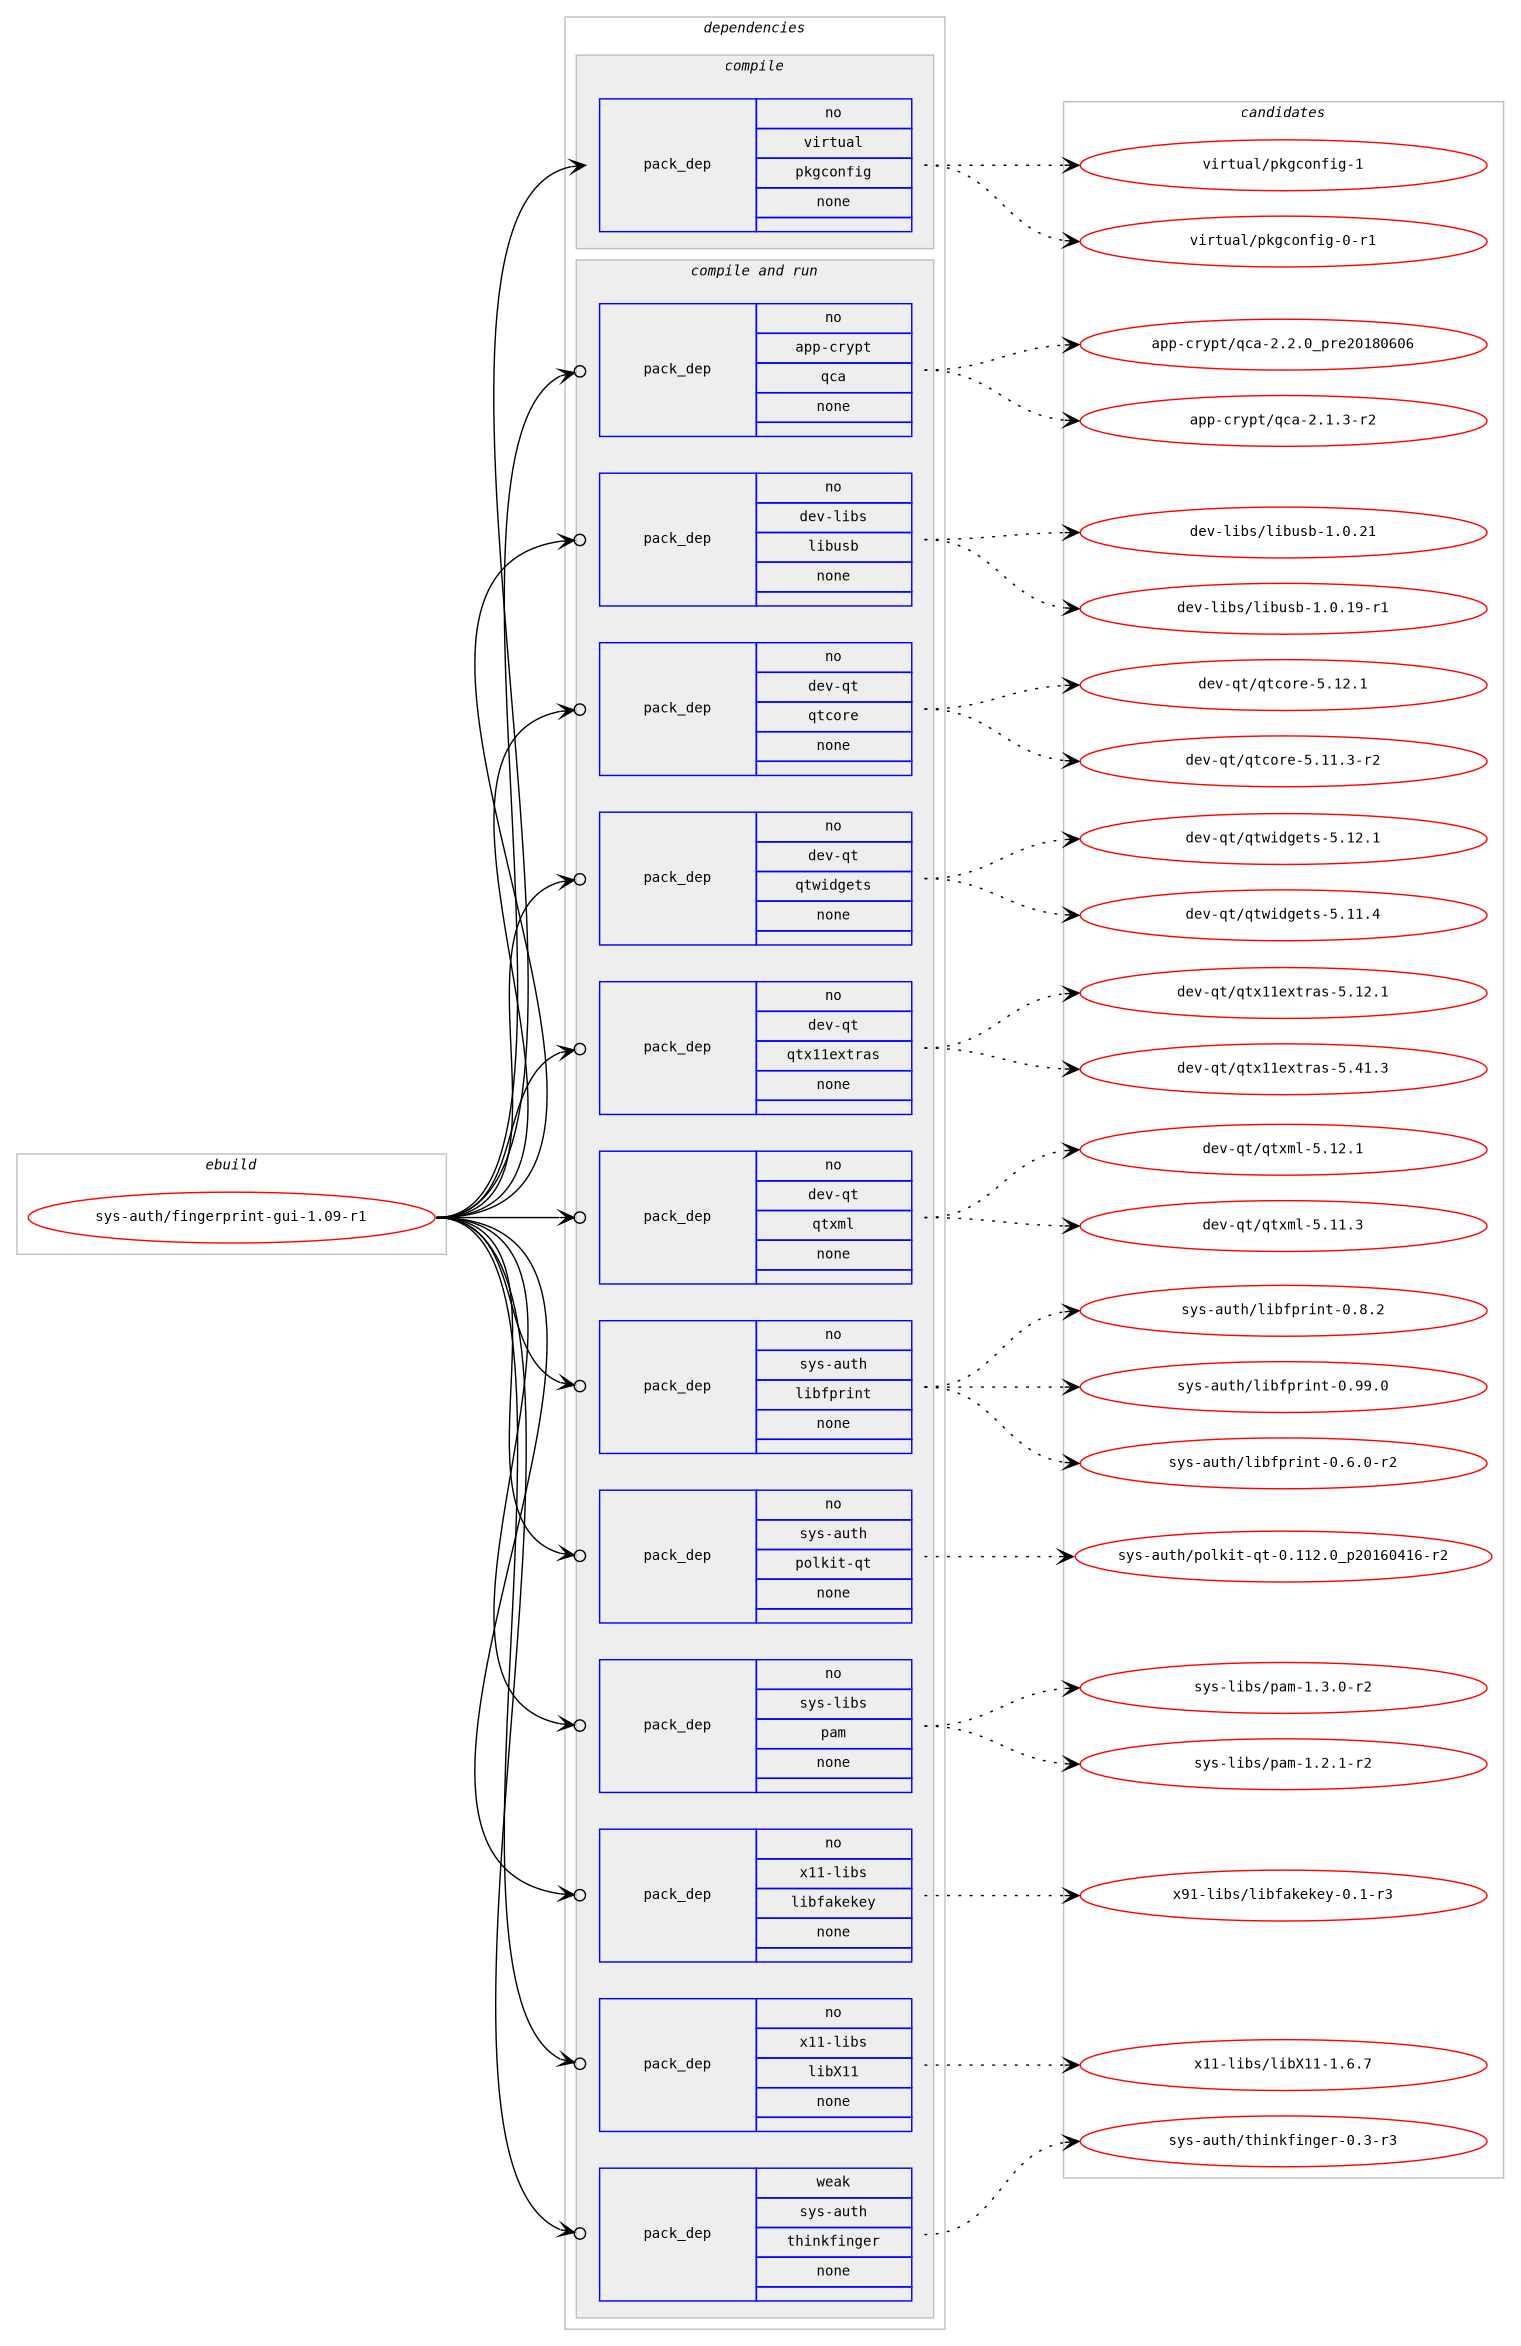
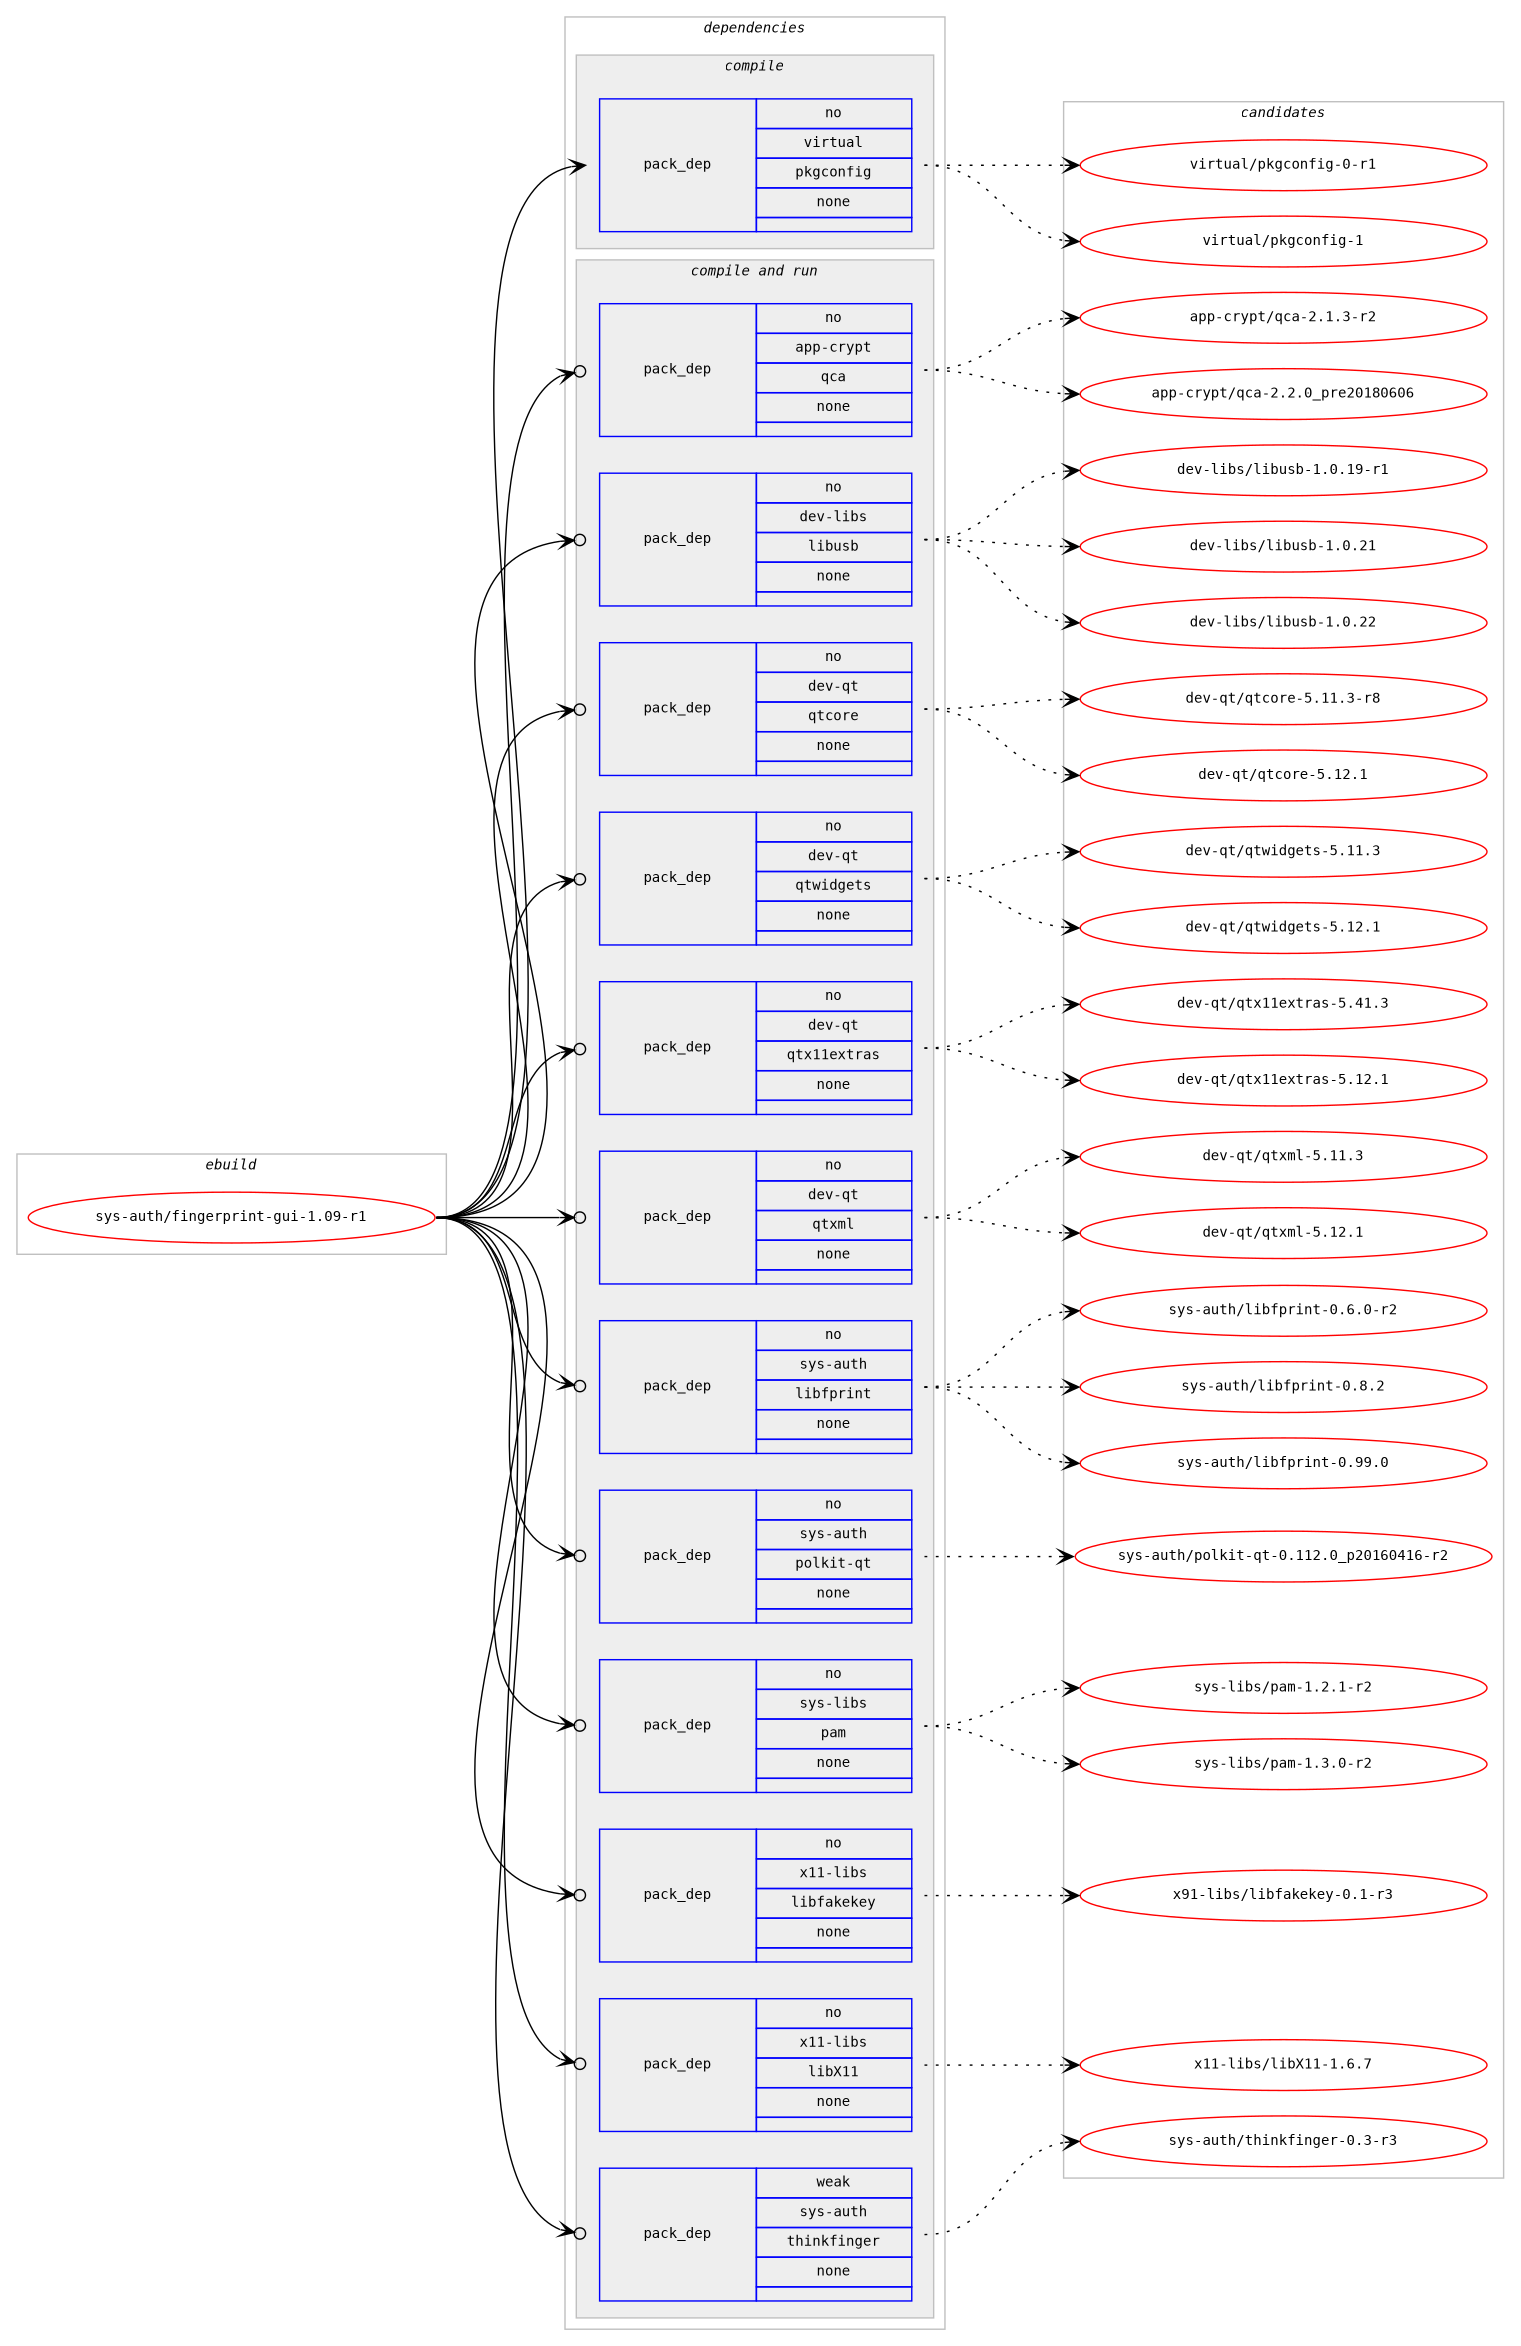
none -> (1284, 623)
(1284, 761) -> (1284, 699)
(1284, 915) -> (1284, 852)
